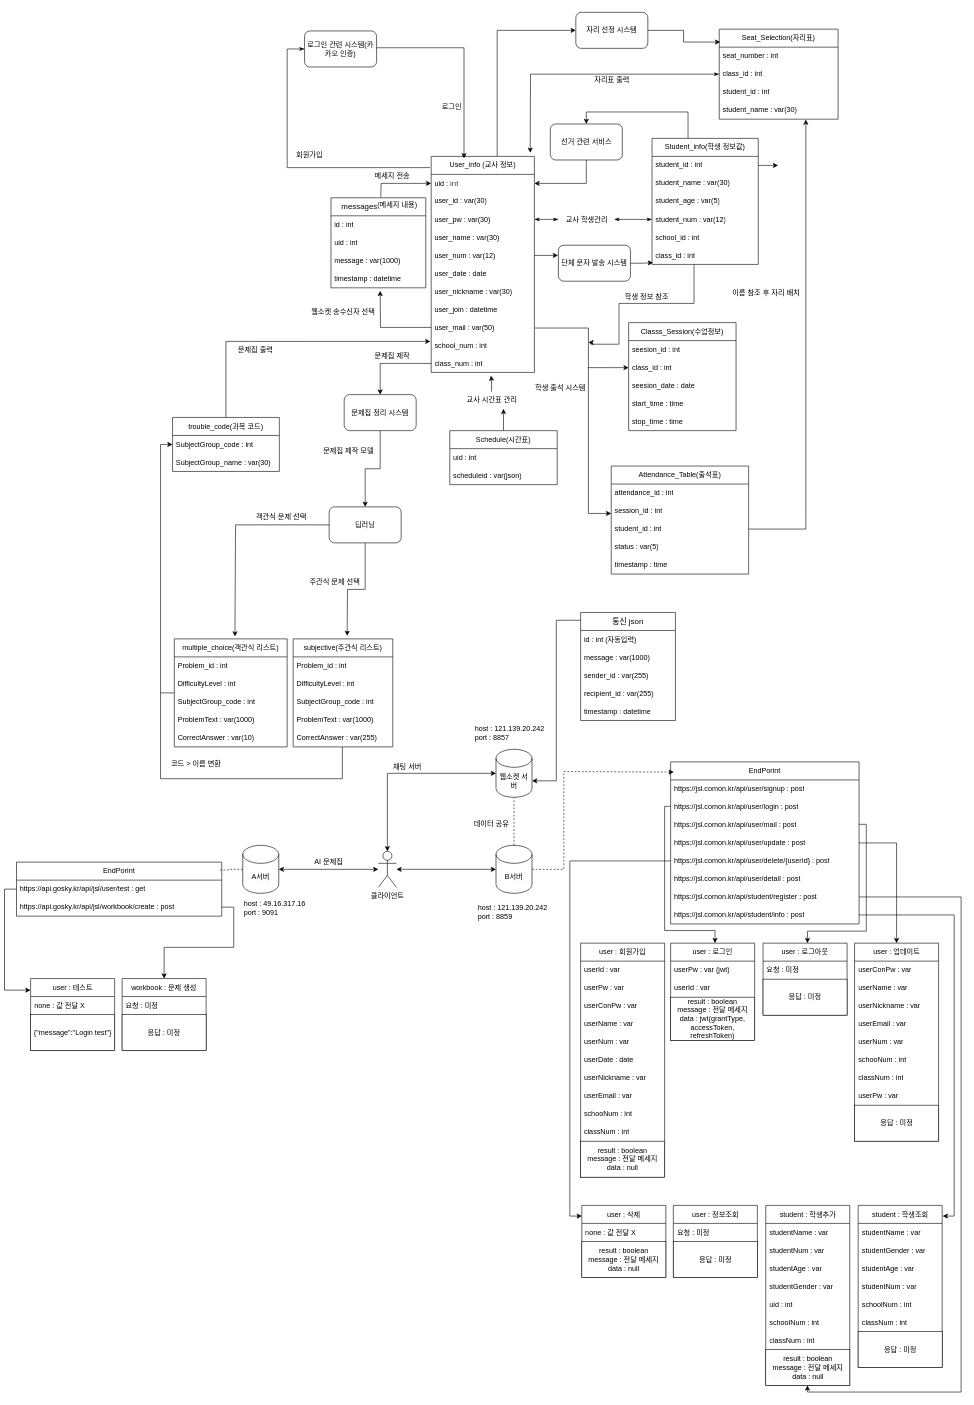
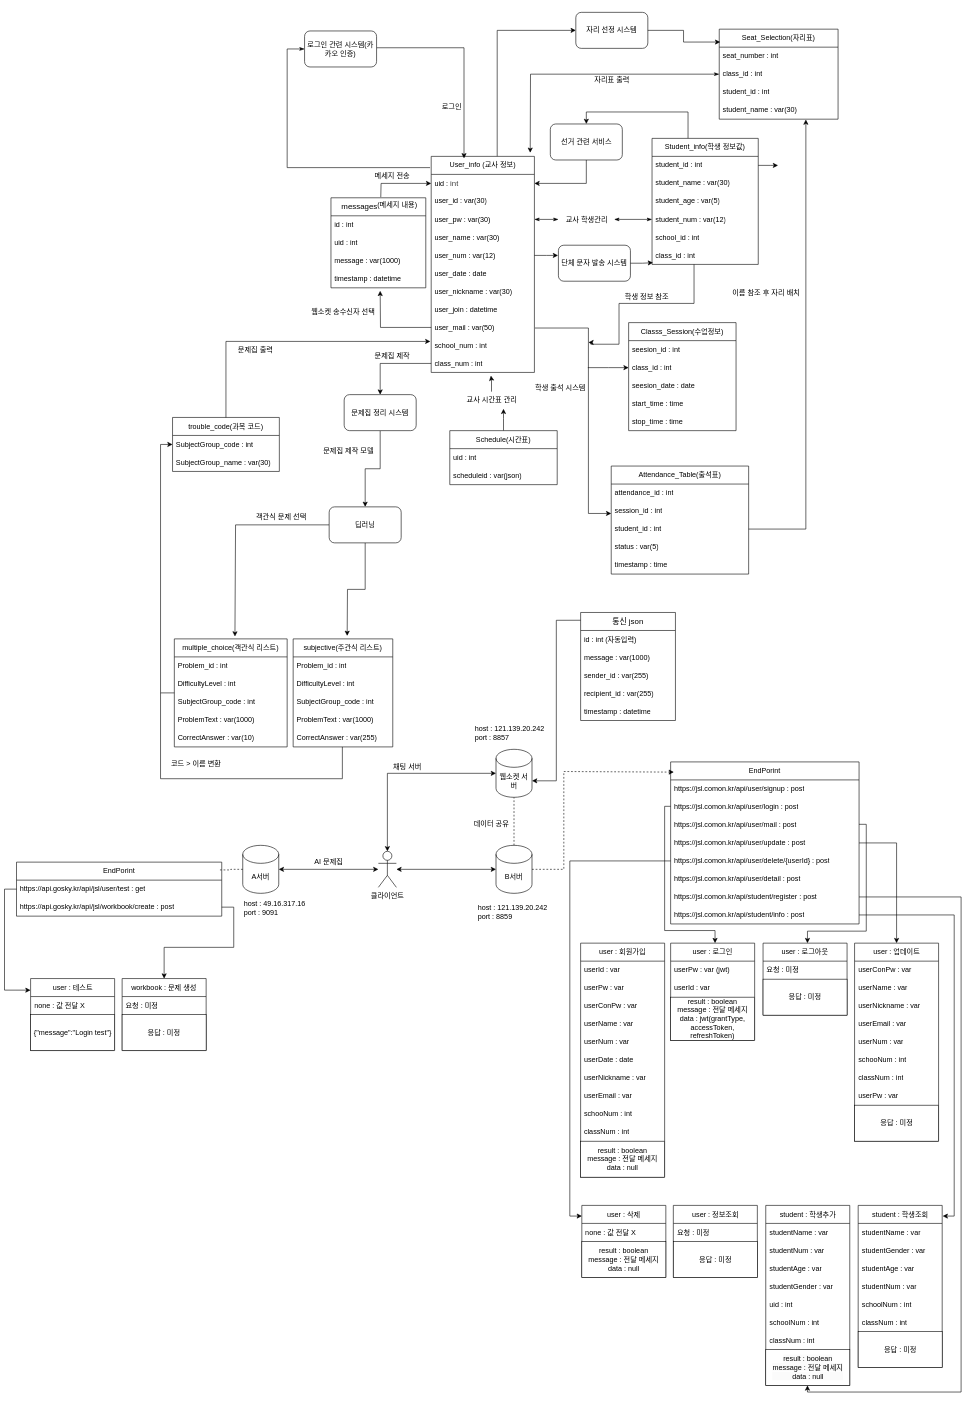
(309, 155) -> none
(334, 582) -> none
